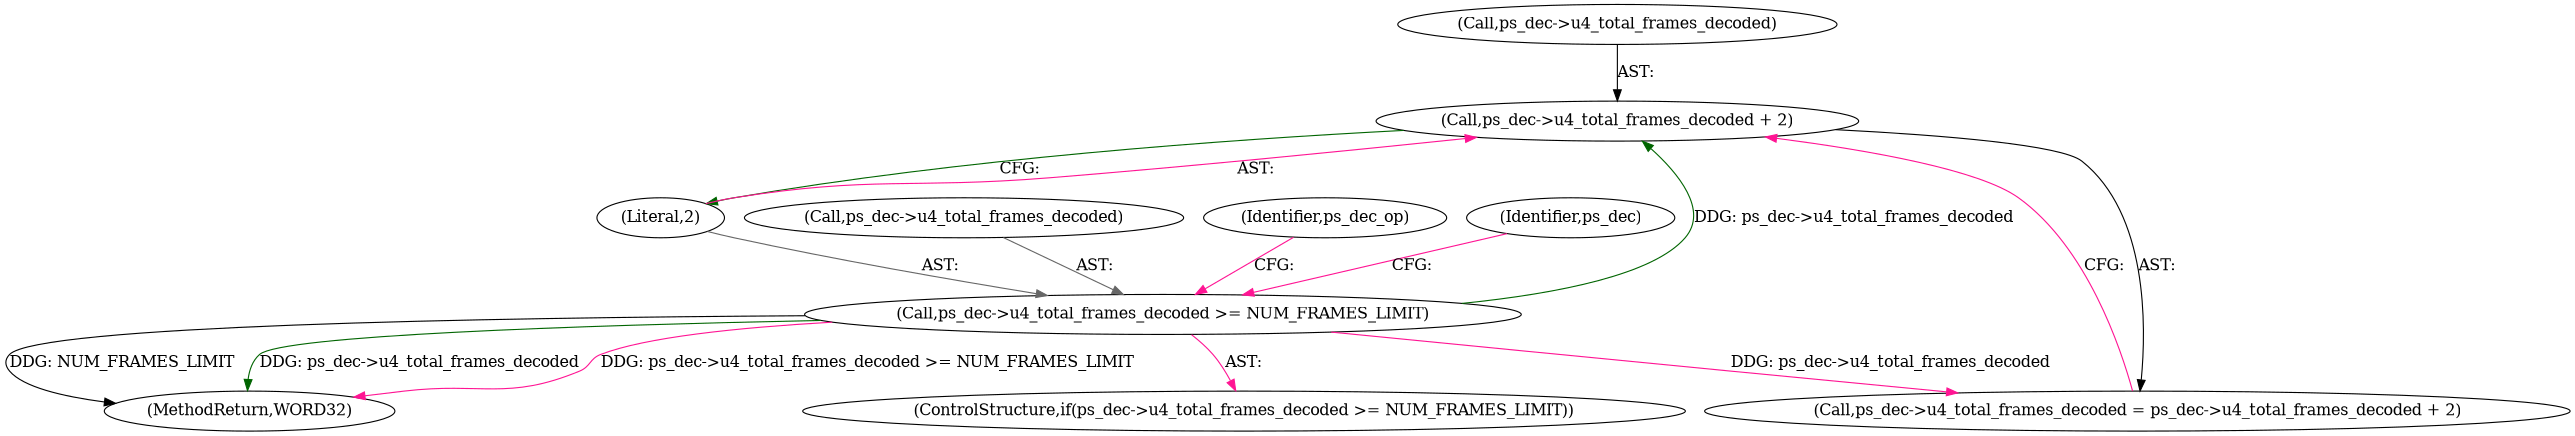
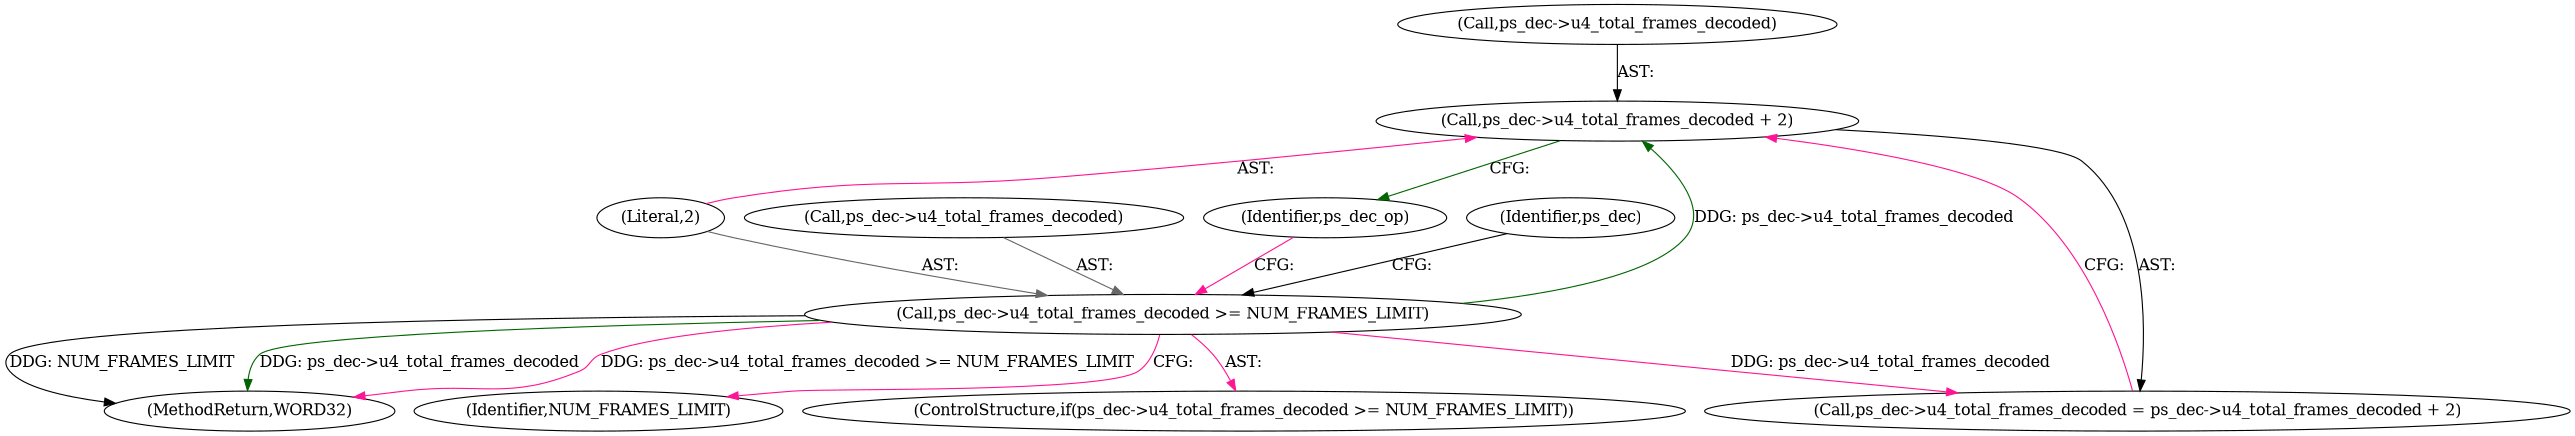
(1059, 156) -> (1474, 168)
(1380, 263) -> (1380, 263)
none -> (598, 411)
